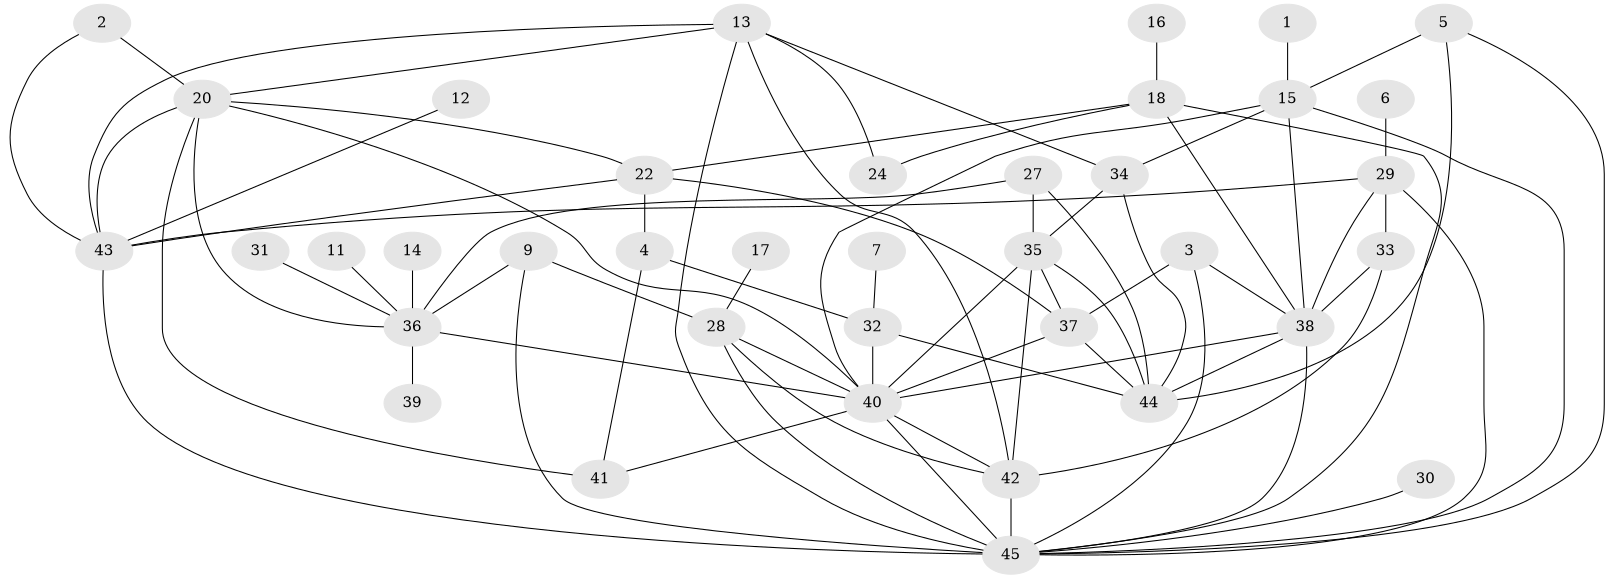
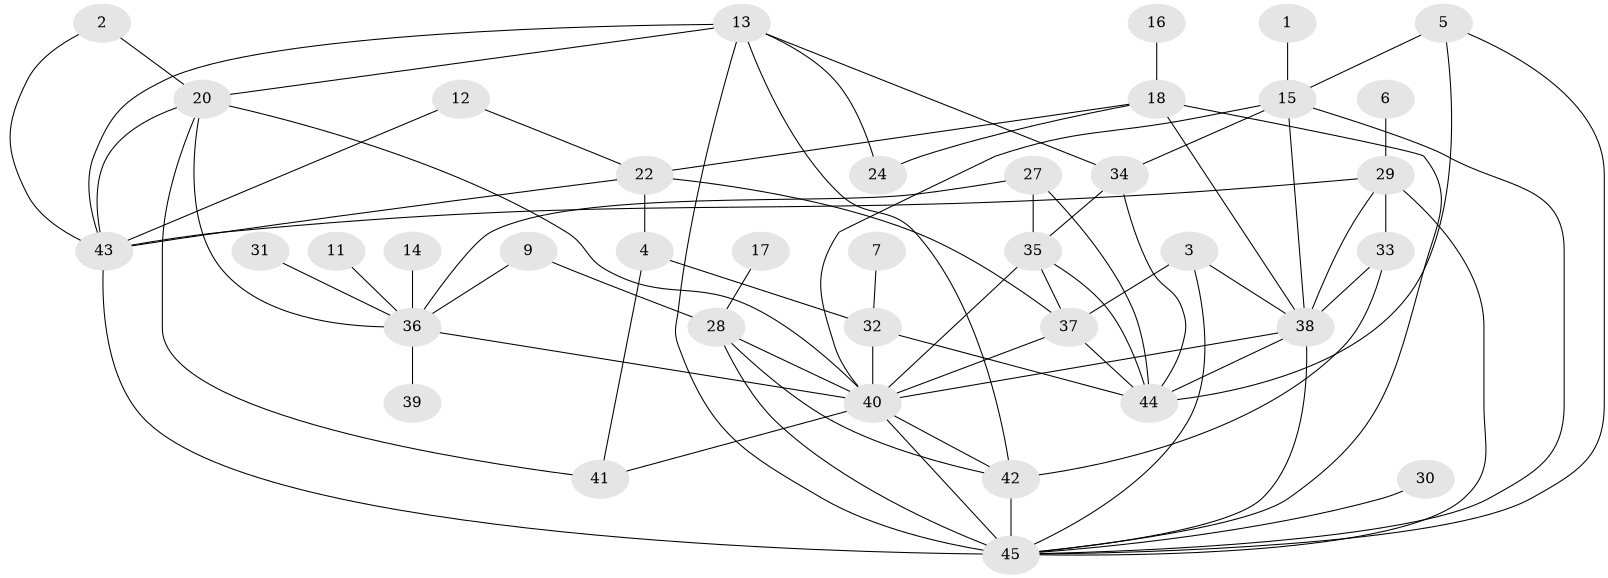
(428, 122) -> (553, 137)
(1023, 360) -> none
(652, 522) -> none
